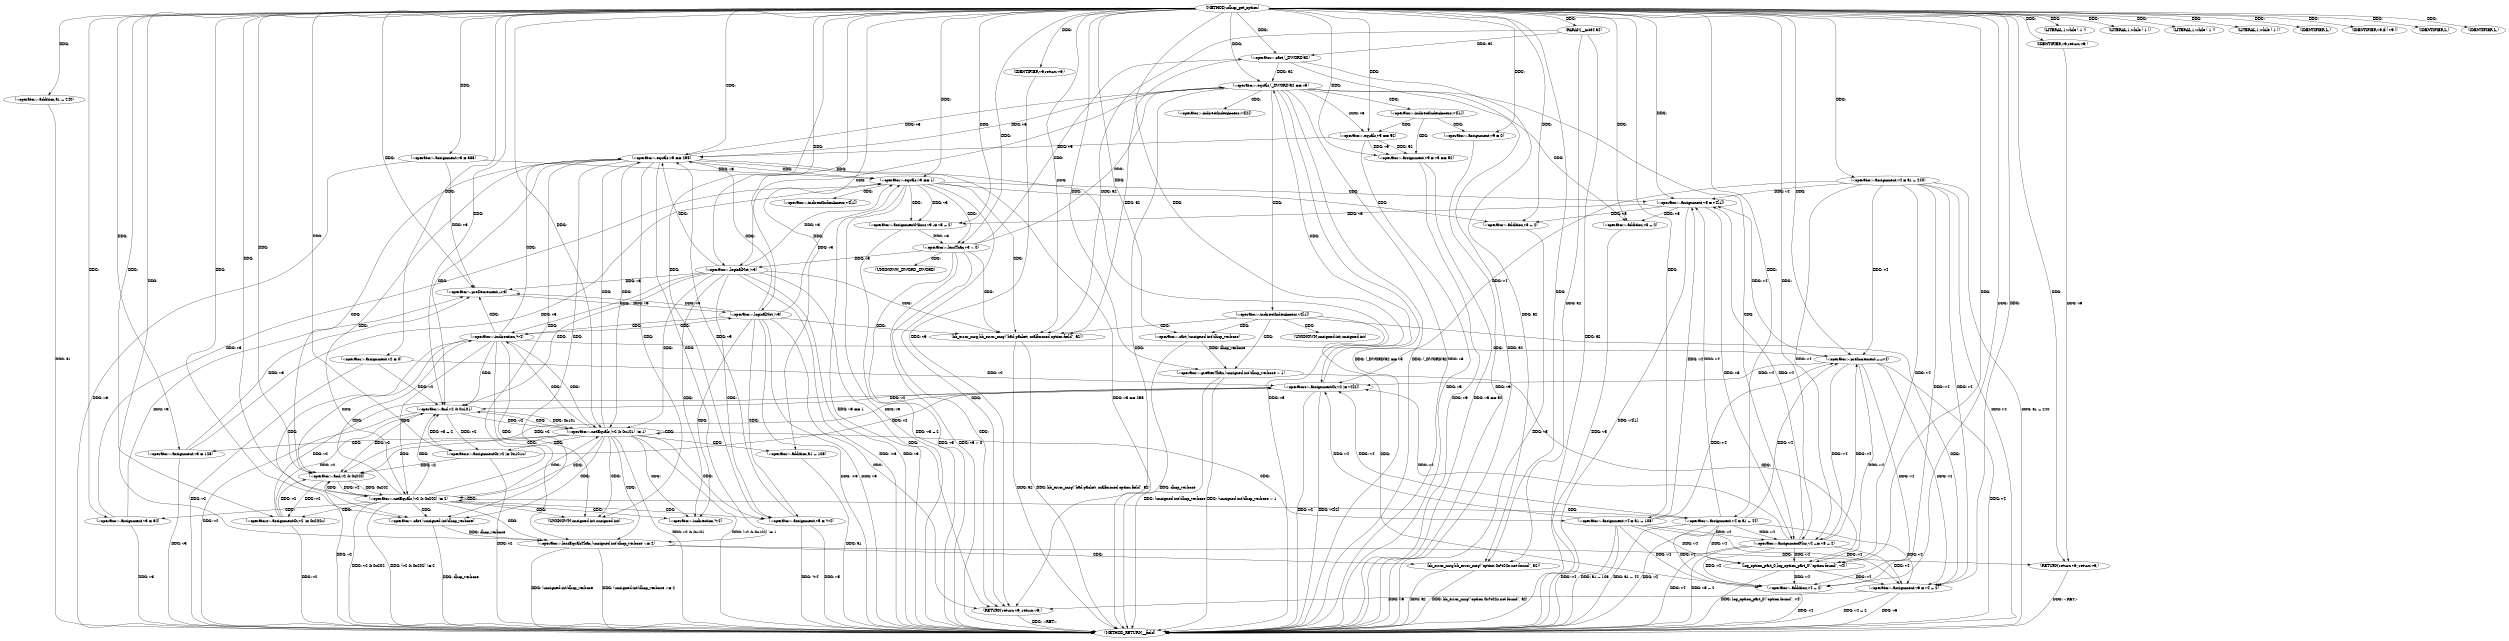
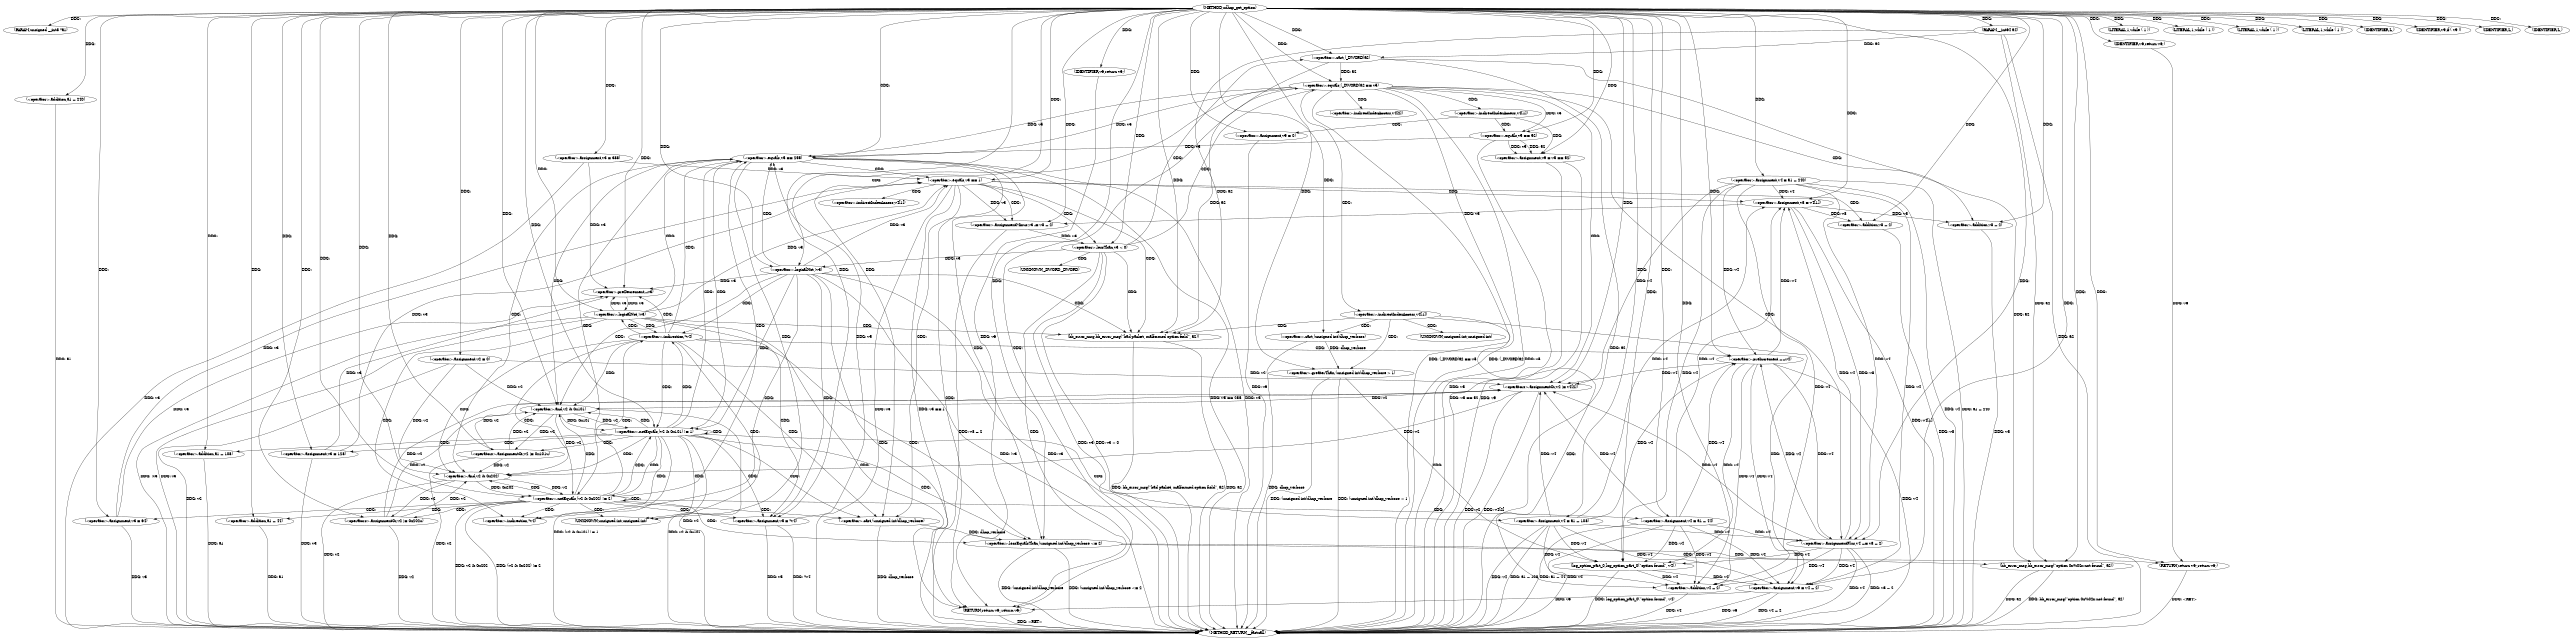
none -> (41, 30)
(1345, 281) -> (1592, 158)
none -> (406, 431)
(441, 432) -> (521, 432)
(469, 432) -> (547, 432)
none -> (255, 521)
(1130, 633) -> (1238, 633)
